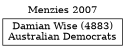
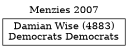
(63, 32) -> (64, 32)
